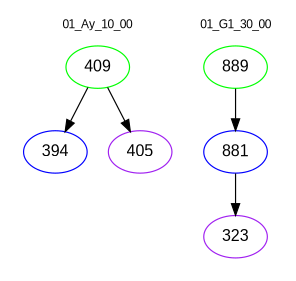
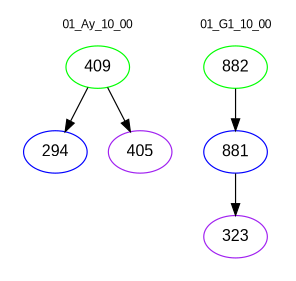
(236, 25) -> (236, 25)
(236, 67) -> (236, 67)
(55, 152) -> (55, 152)
